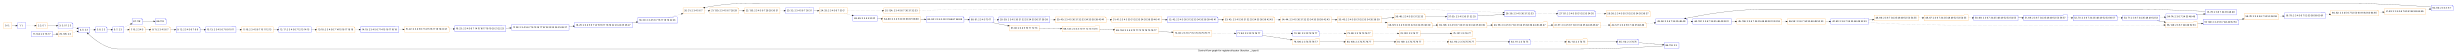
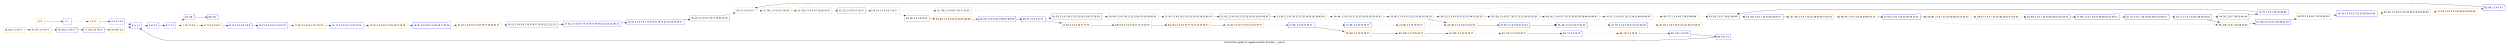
none -> (67, 30)
(1385, 33) -> (1434, 25)
(1577, 42) -> (1629, 33)
